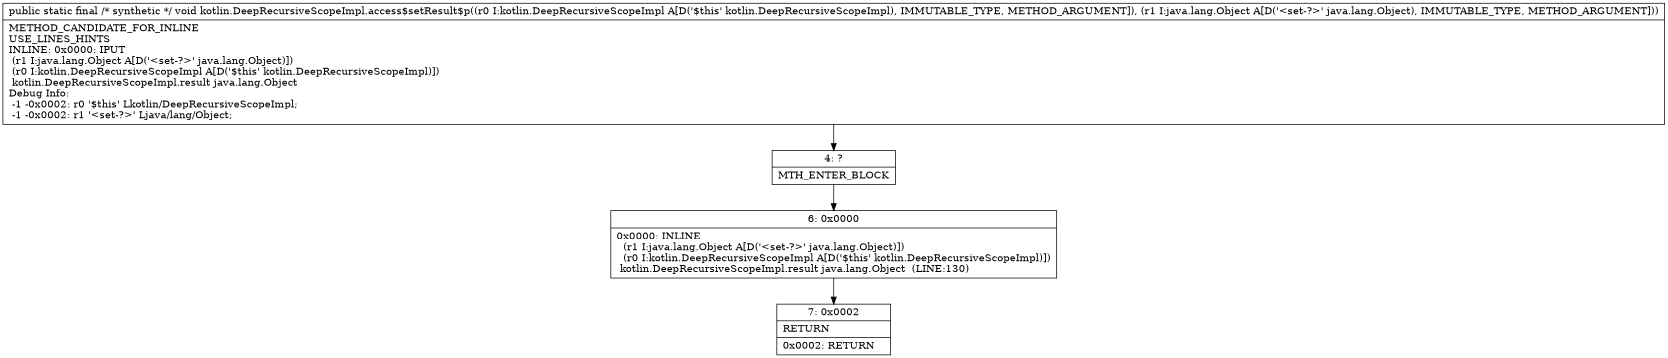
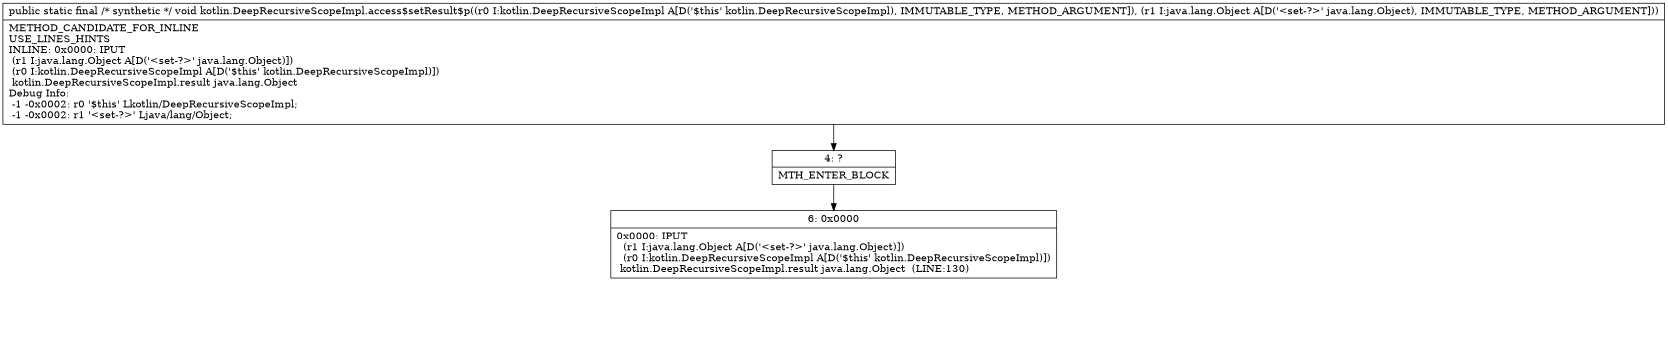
(662, 236) -> (655, 236)
(834, 330) -> none
